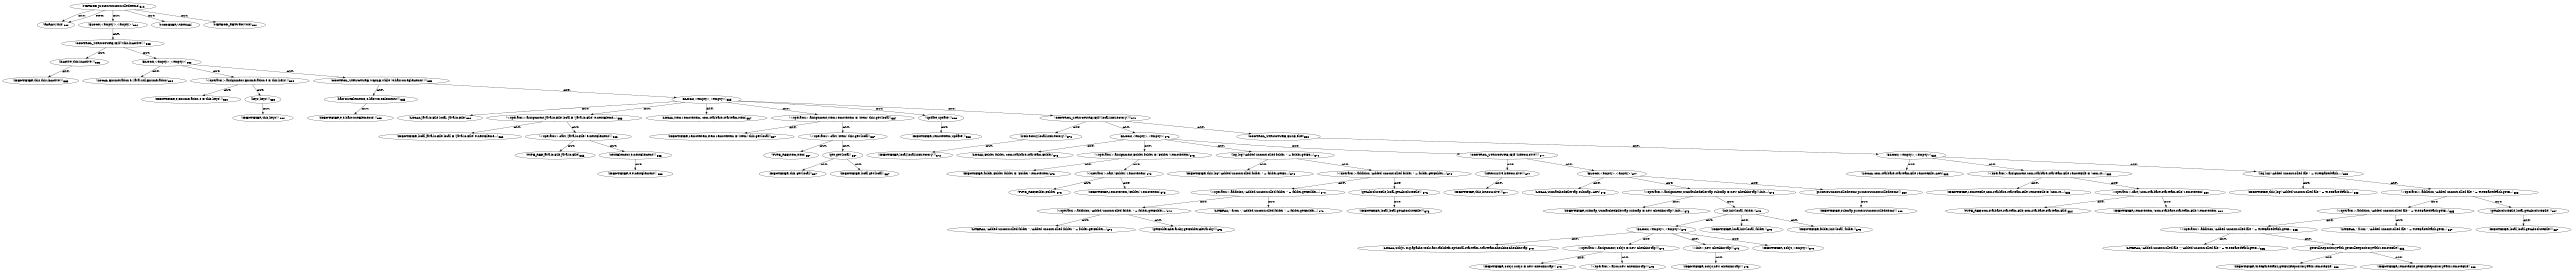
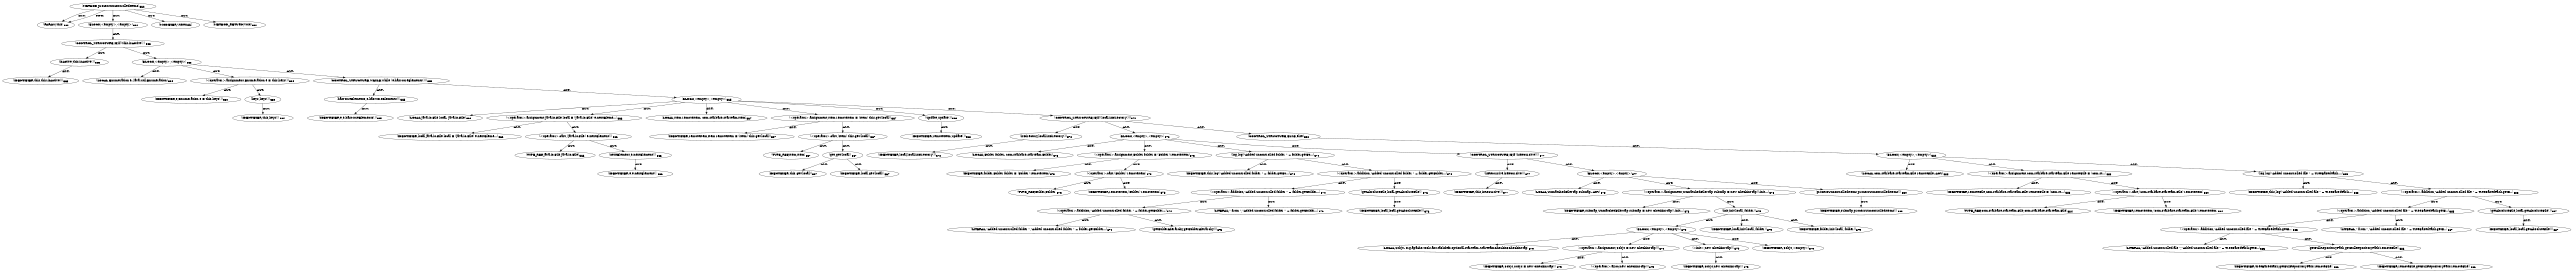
(142, 6) -> (142, 6)
